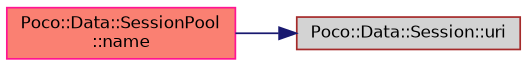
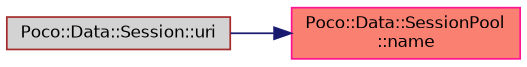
(257, 33) -> (252, 33)
